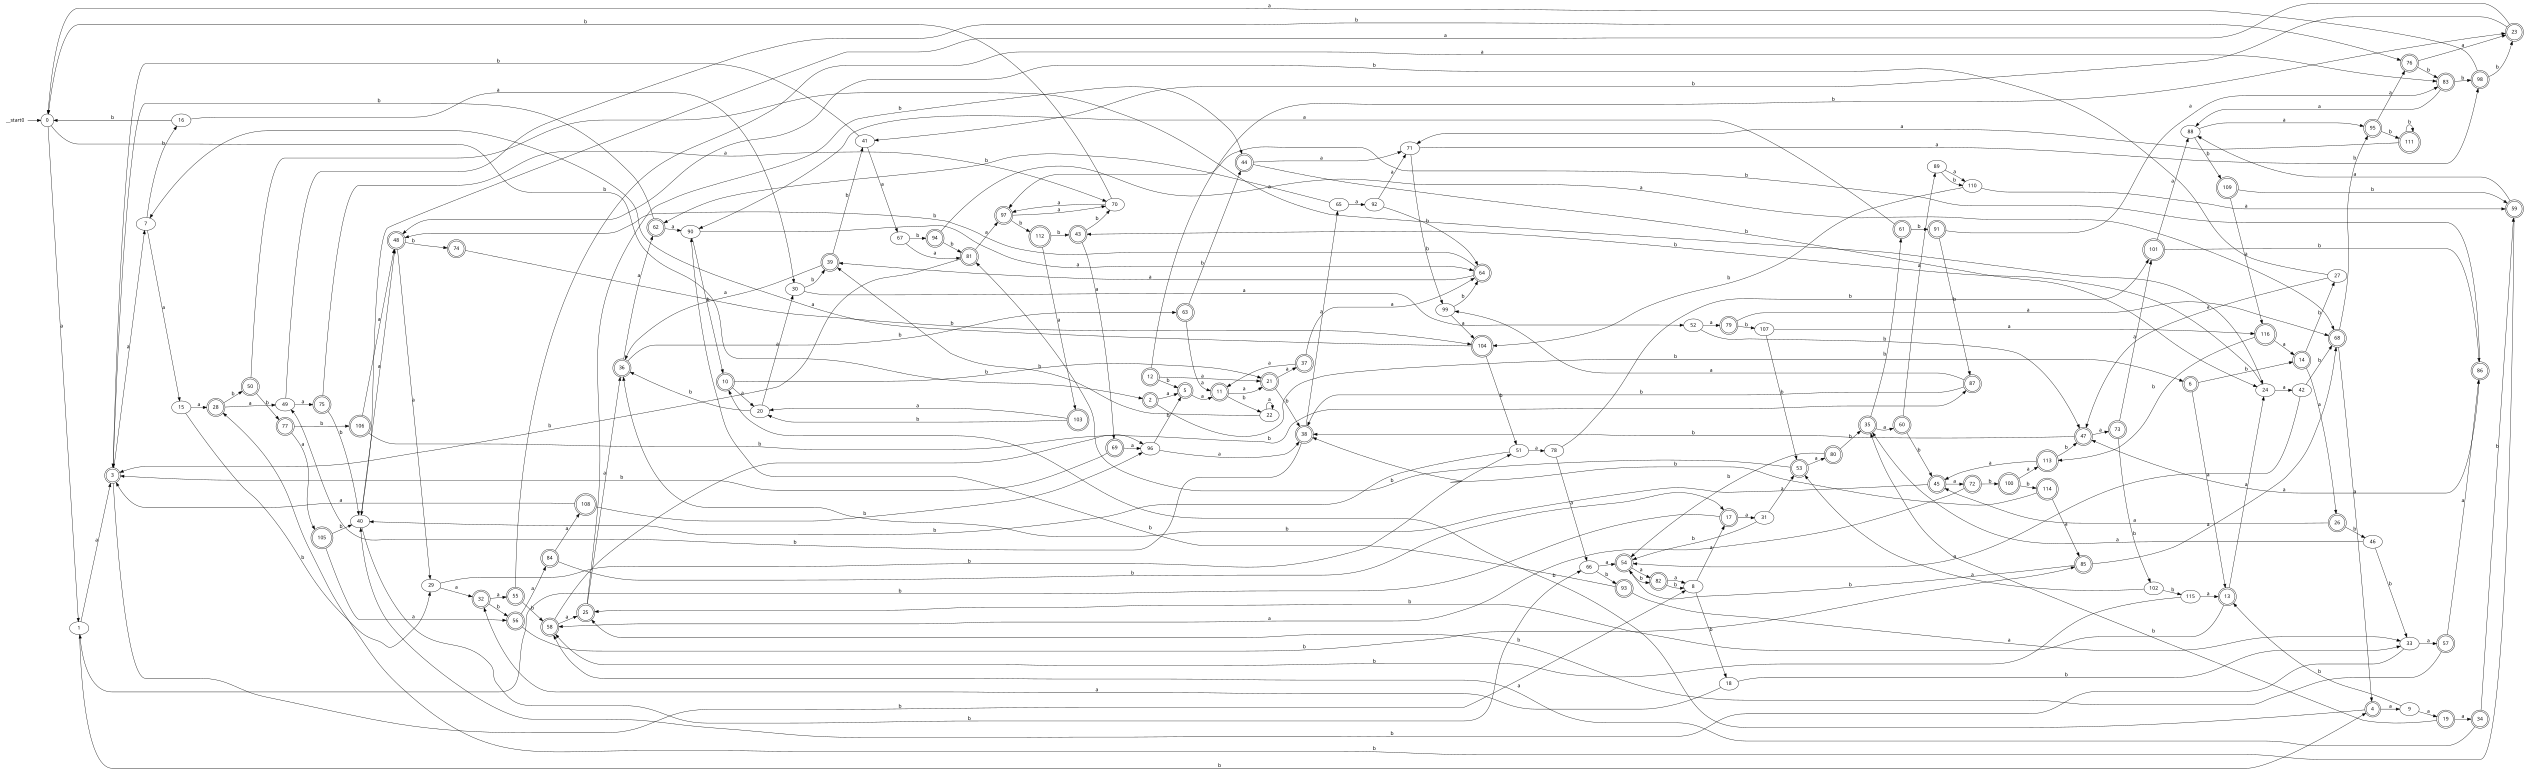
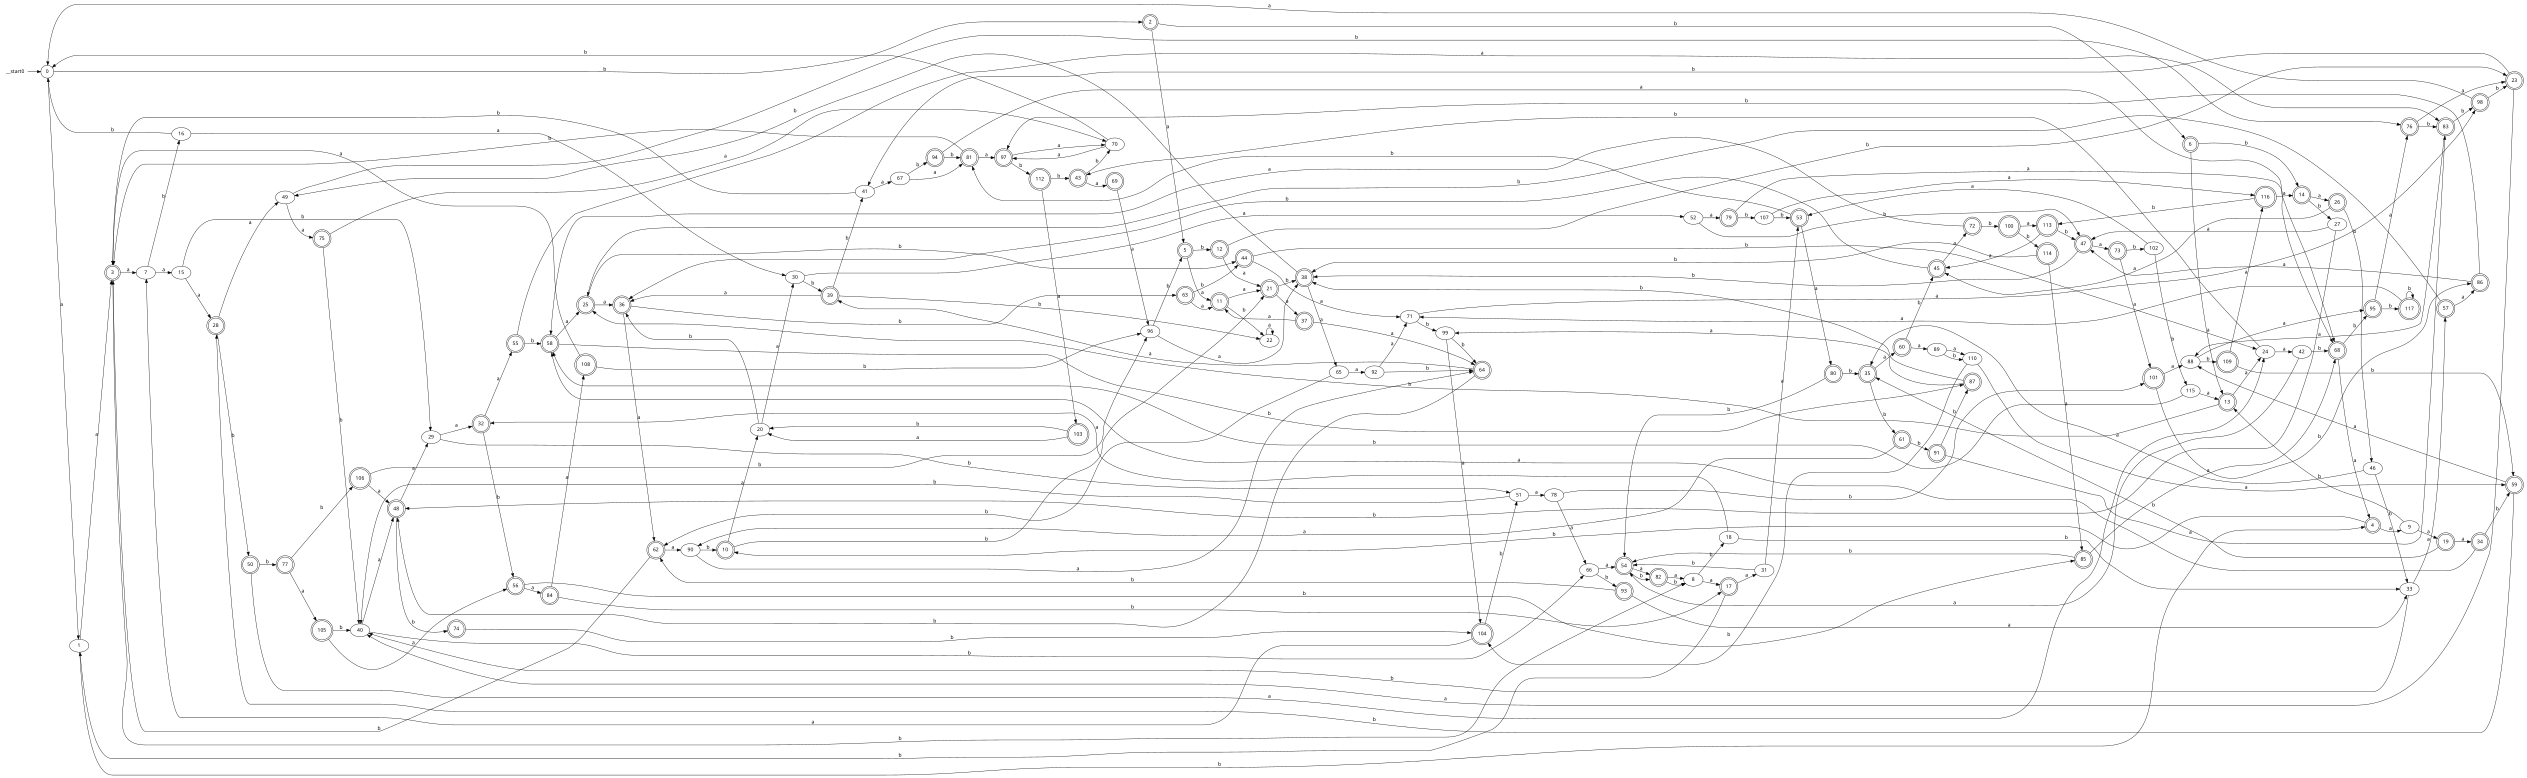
(2410, 142) -> (2410, 309)
(1039, 371) -> (1049, 309)
(1167, 383) -> (1200, 250)
(619, 480) -> none
(1066, 508) -> (1134, 583)
